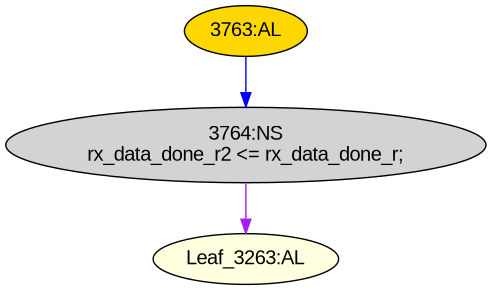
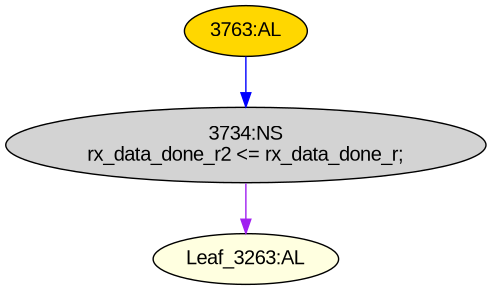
(246, 145) -> (246, 145)
